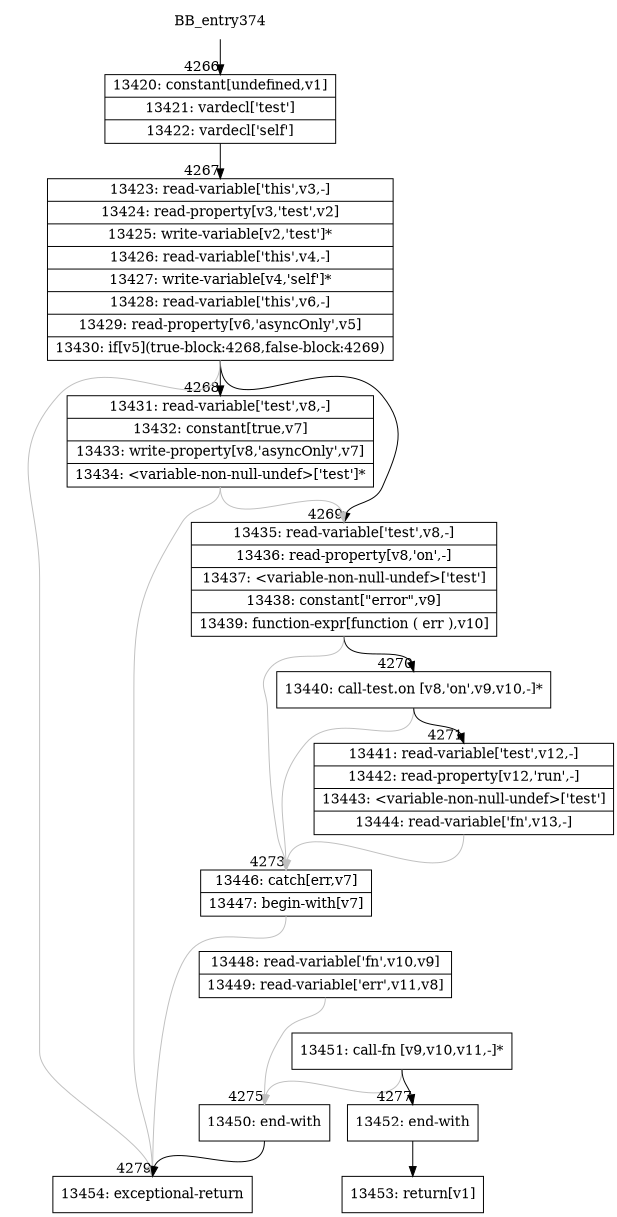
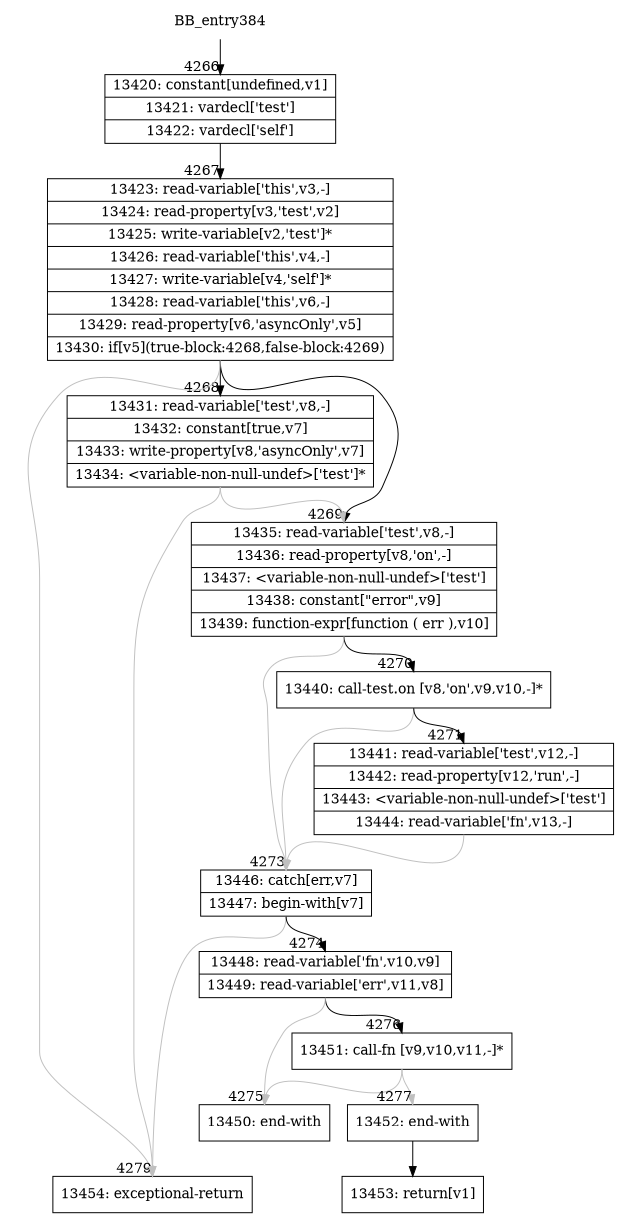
(220, 22) -> (220, 22)
none -> (301, 932)
none -> (359, 1015)
(405, 1083) -> (405, 1083)
(213, 1159) -> none
